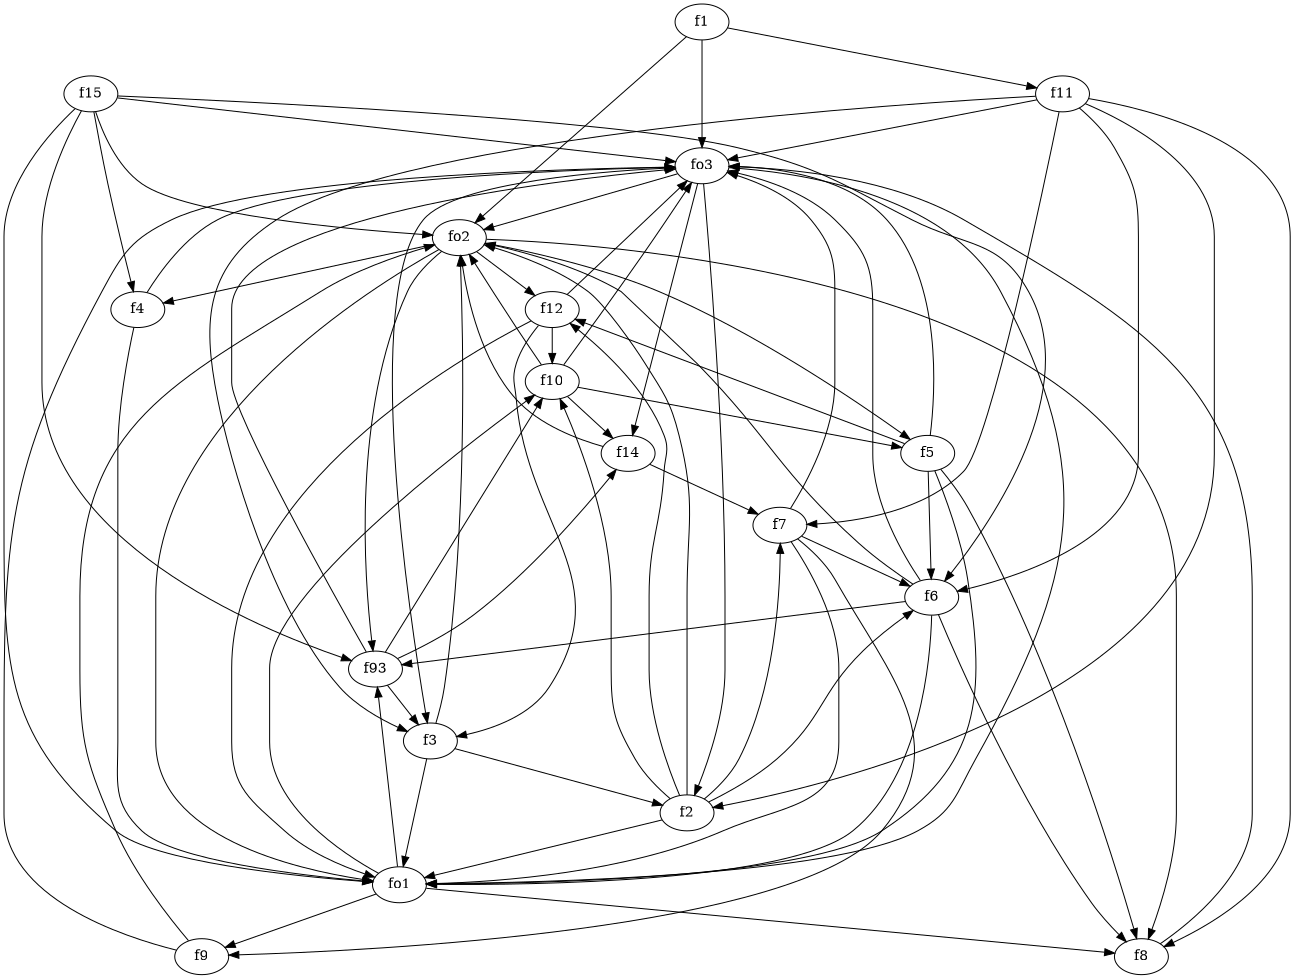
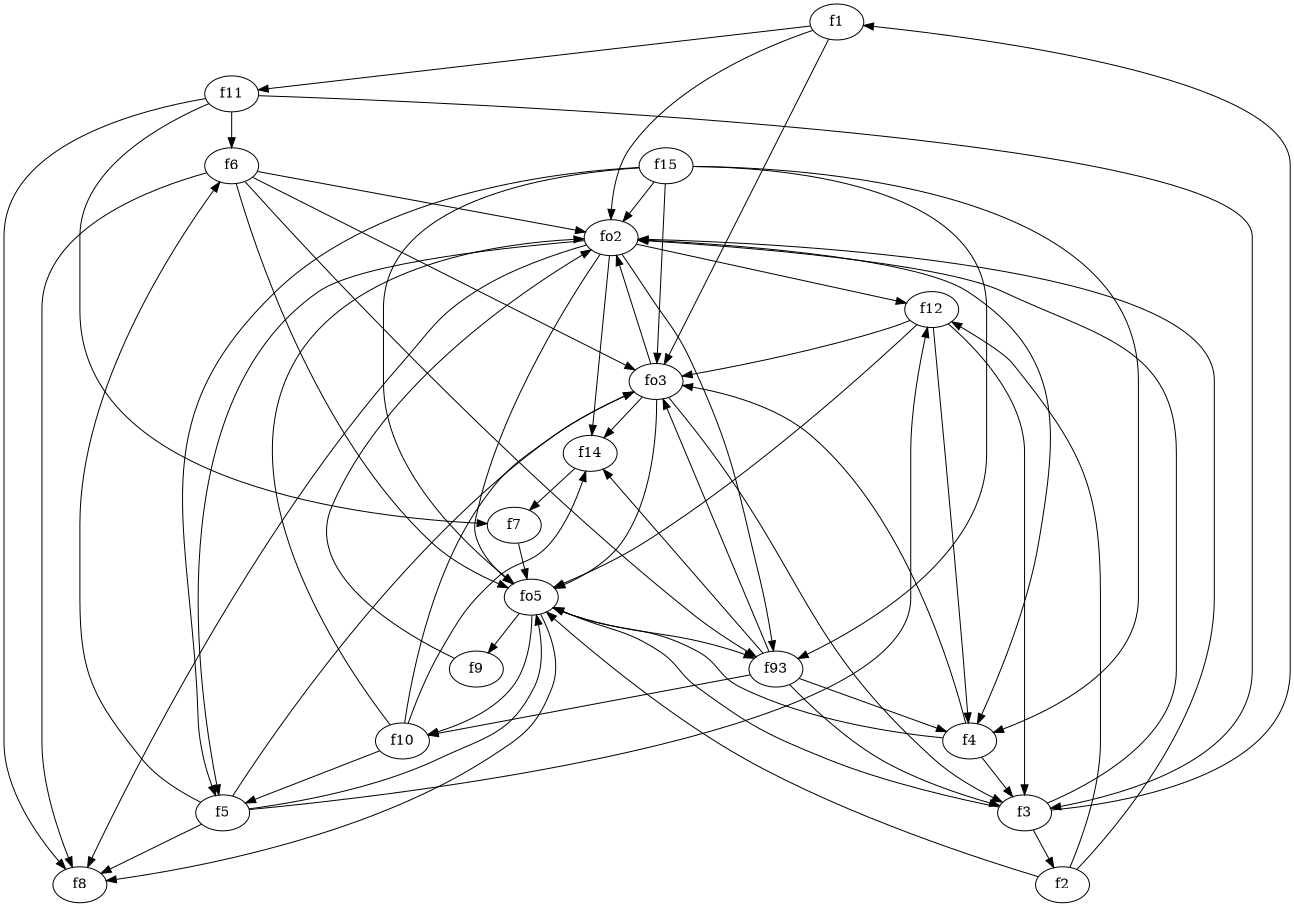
(887, 129) -> none
(745, 150) -> (232, 341)
(835, 322) -> none
none -> (1290, 340)
(552, 341) -> (951, 520)
(63, 370) -> none
(502, 381) -> (601, 340)
(1226, 449) -> none
(723, 486) -> none
(851, 559) -> none
(1180, 565) -> none
(611, 609) -> none
(765, 685) -> none
none -> (868, 703)
(814, 717) -> none
none -> (994, 773)
(399, 885) -> (531, 597)
(734, 899) -> none
